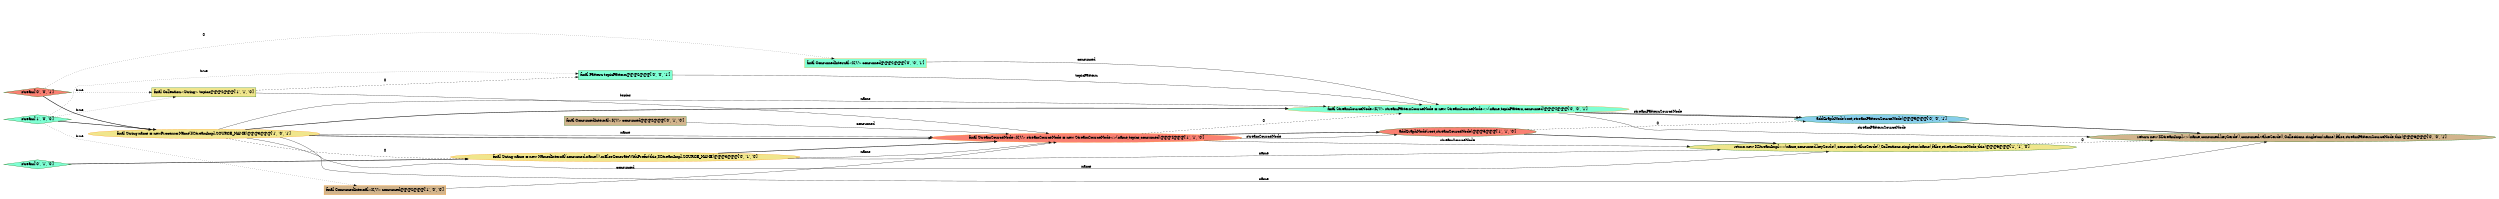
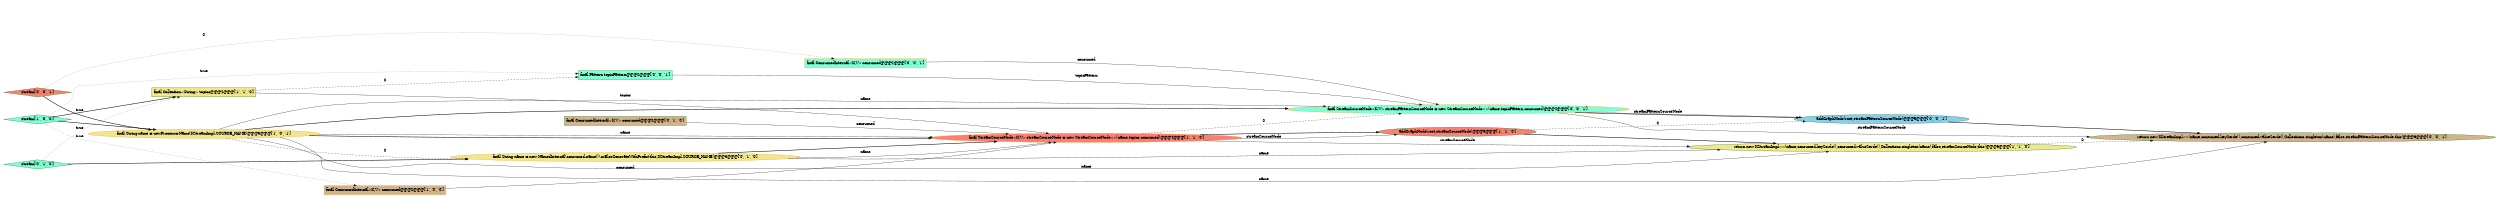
(110, 92) -> (105, 119)
(113, 107) -> (113, 107)
